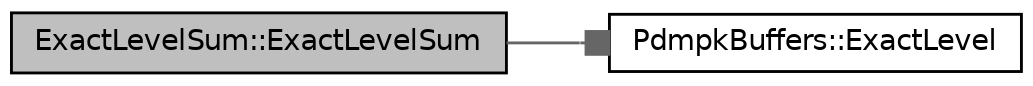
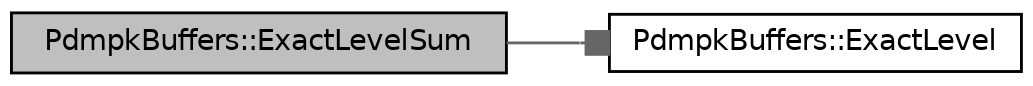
(259, 43) -> (259, 43)
